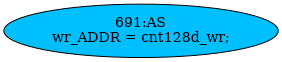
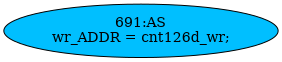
(141, 31) -> (141, 31)
